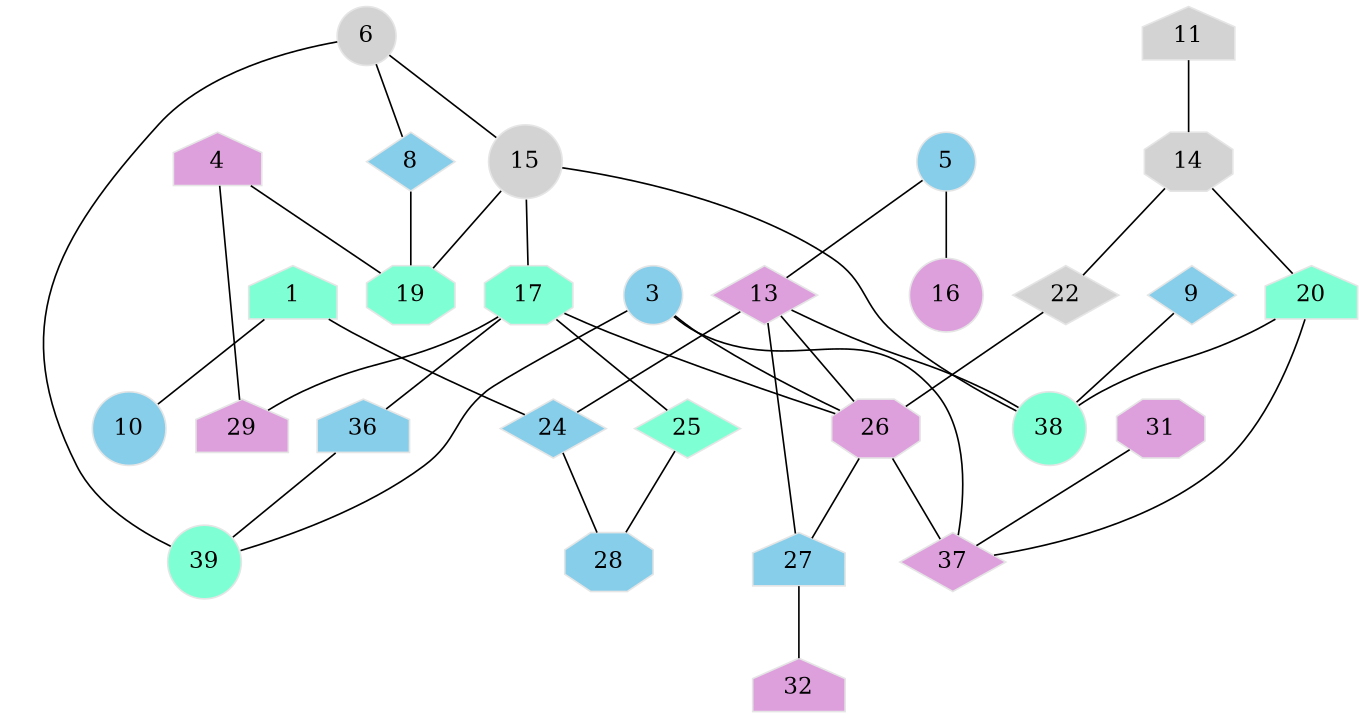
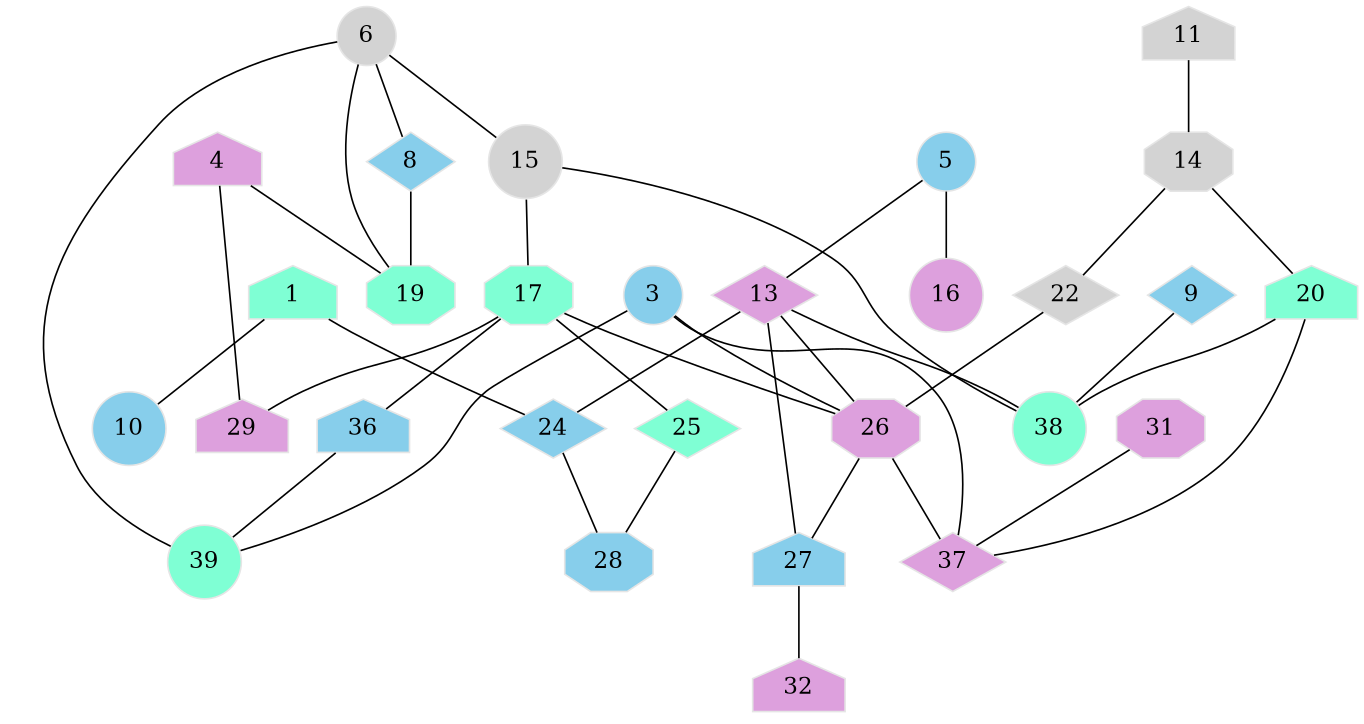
(467, 230) -> (347, 170)
